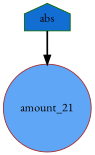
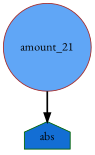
(47, 43) -> (47, 102)
